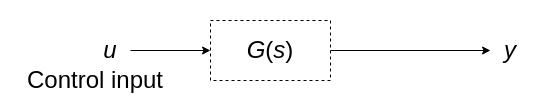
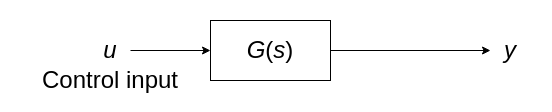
(271, 51) -> (271, 51)
(96, 81) -> (111, 81)
